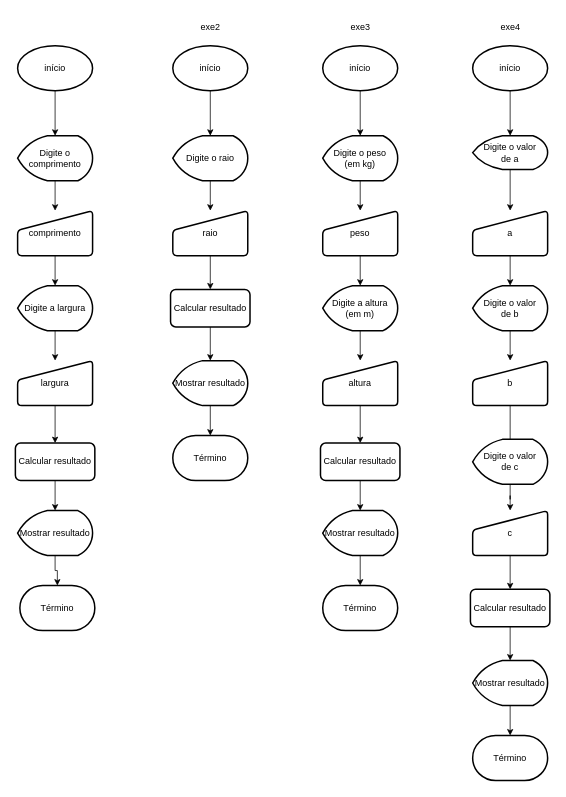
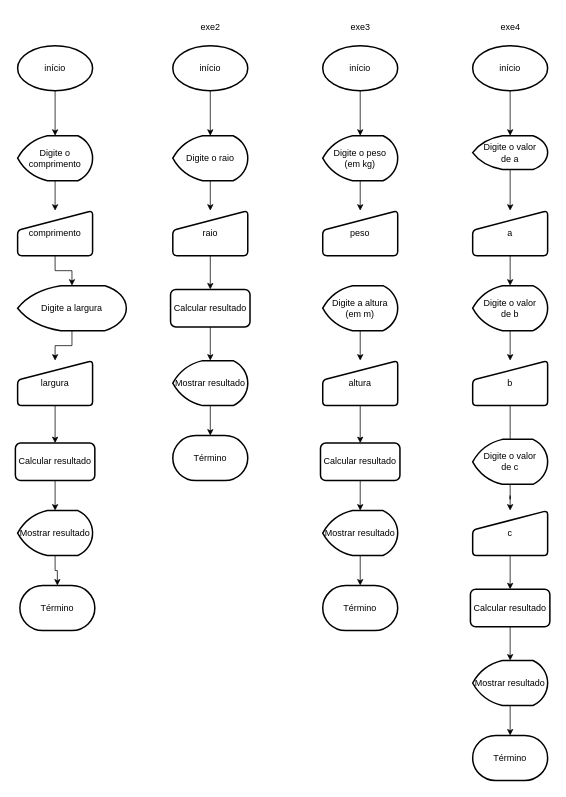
(360, 267) -> none
(55, 308) -> (72, 308)
